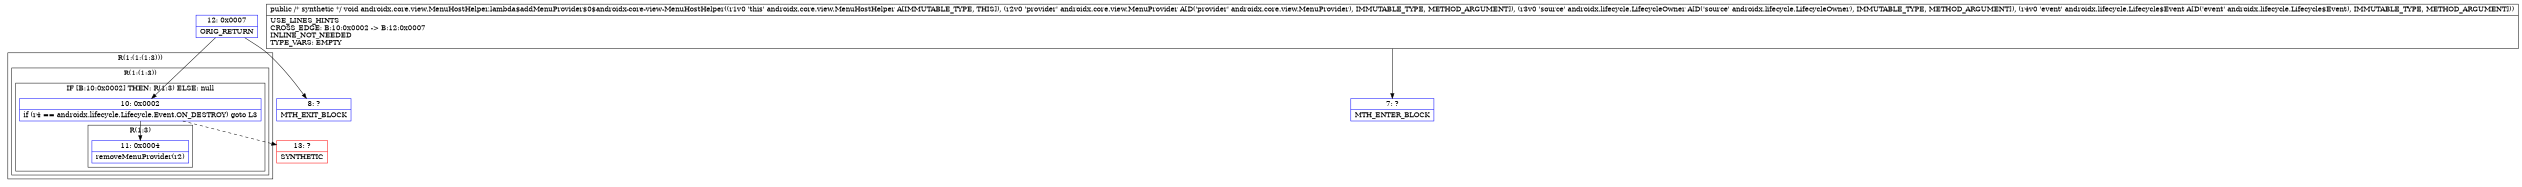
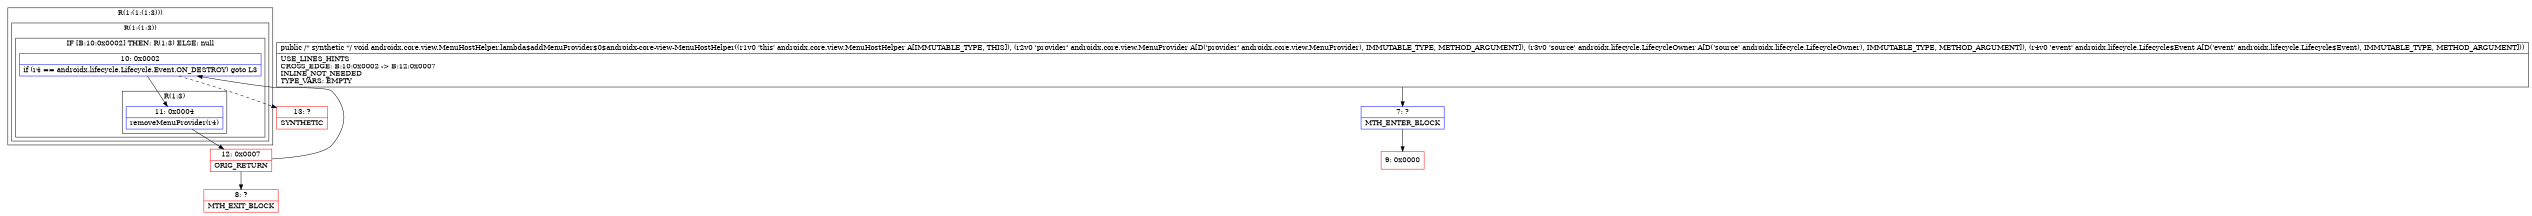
(227, 26) -> (241, 160)
(314, 110) -> (241, 201)
none -> (206, 138)
(140, 157) -> (175, 123)
none -> (1403, 160)
